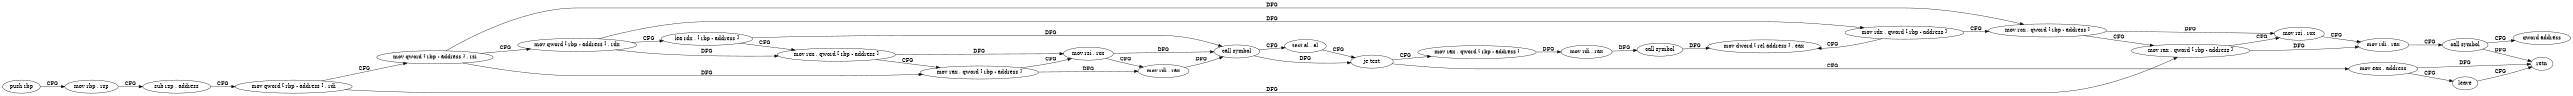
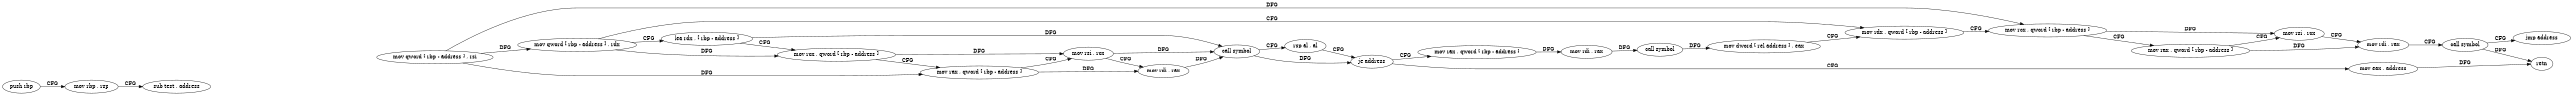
(1272, 19) -> (1272, 19)
(2542, 38) -> (2542, 38)
(1852, 45) -> (1832, 40)
(1305, 46) -> (1305, 46)
(505, 48) -> (505, 48)
(1372, 62) -> (1372, 62)
(2465, 83) -> none
(177, 87) -> (177, 87)
(294, 87) -> none
